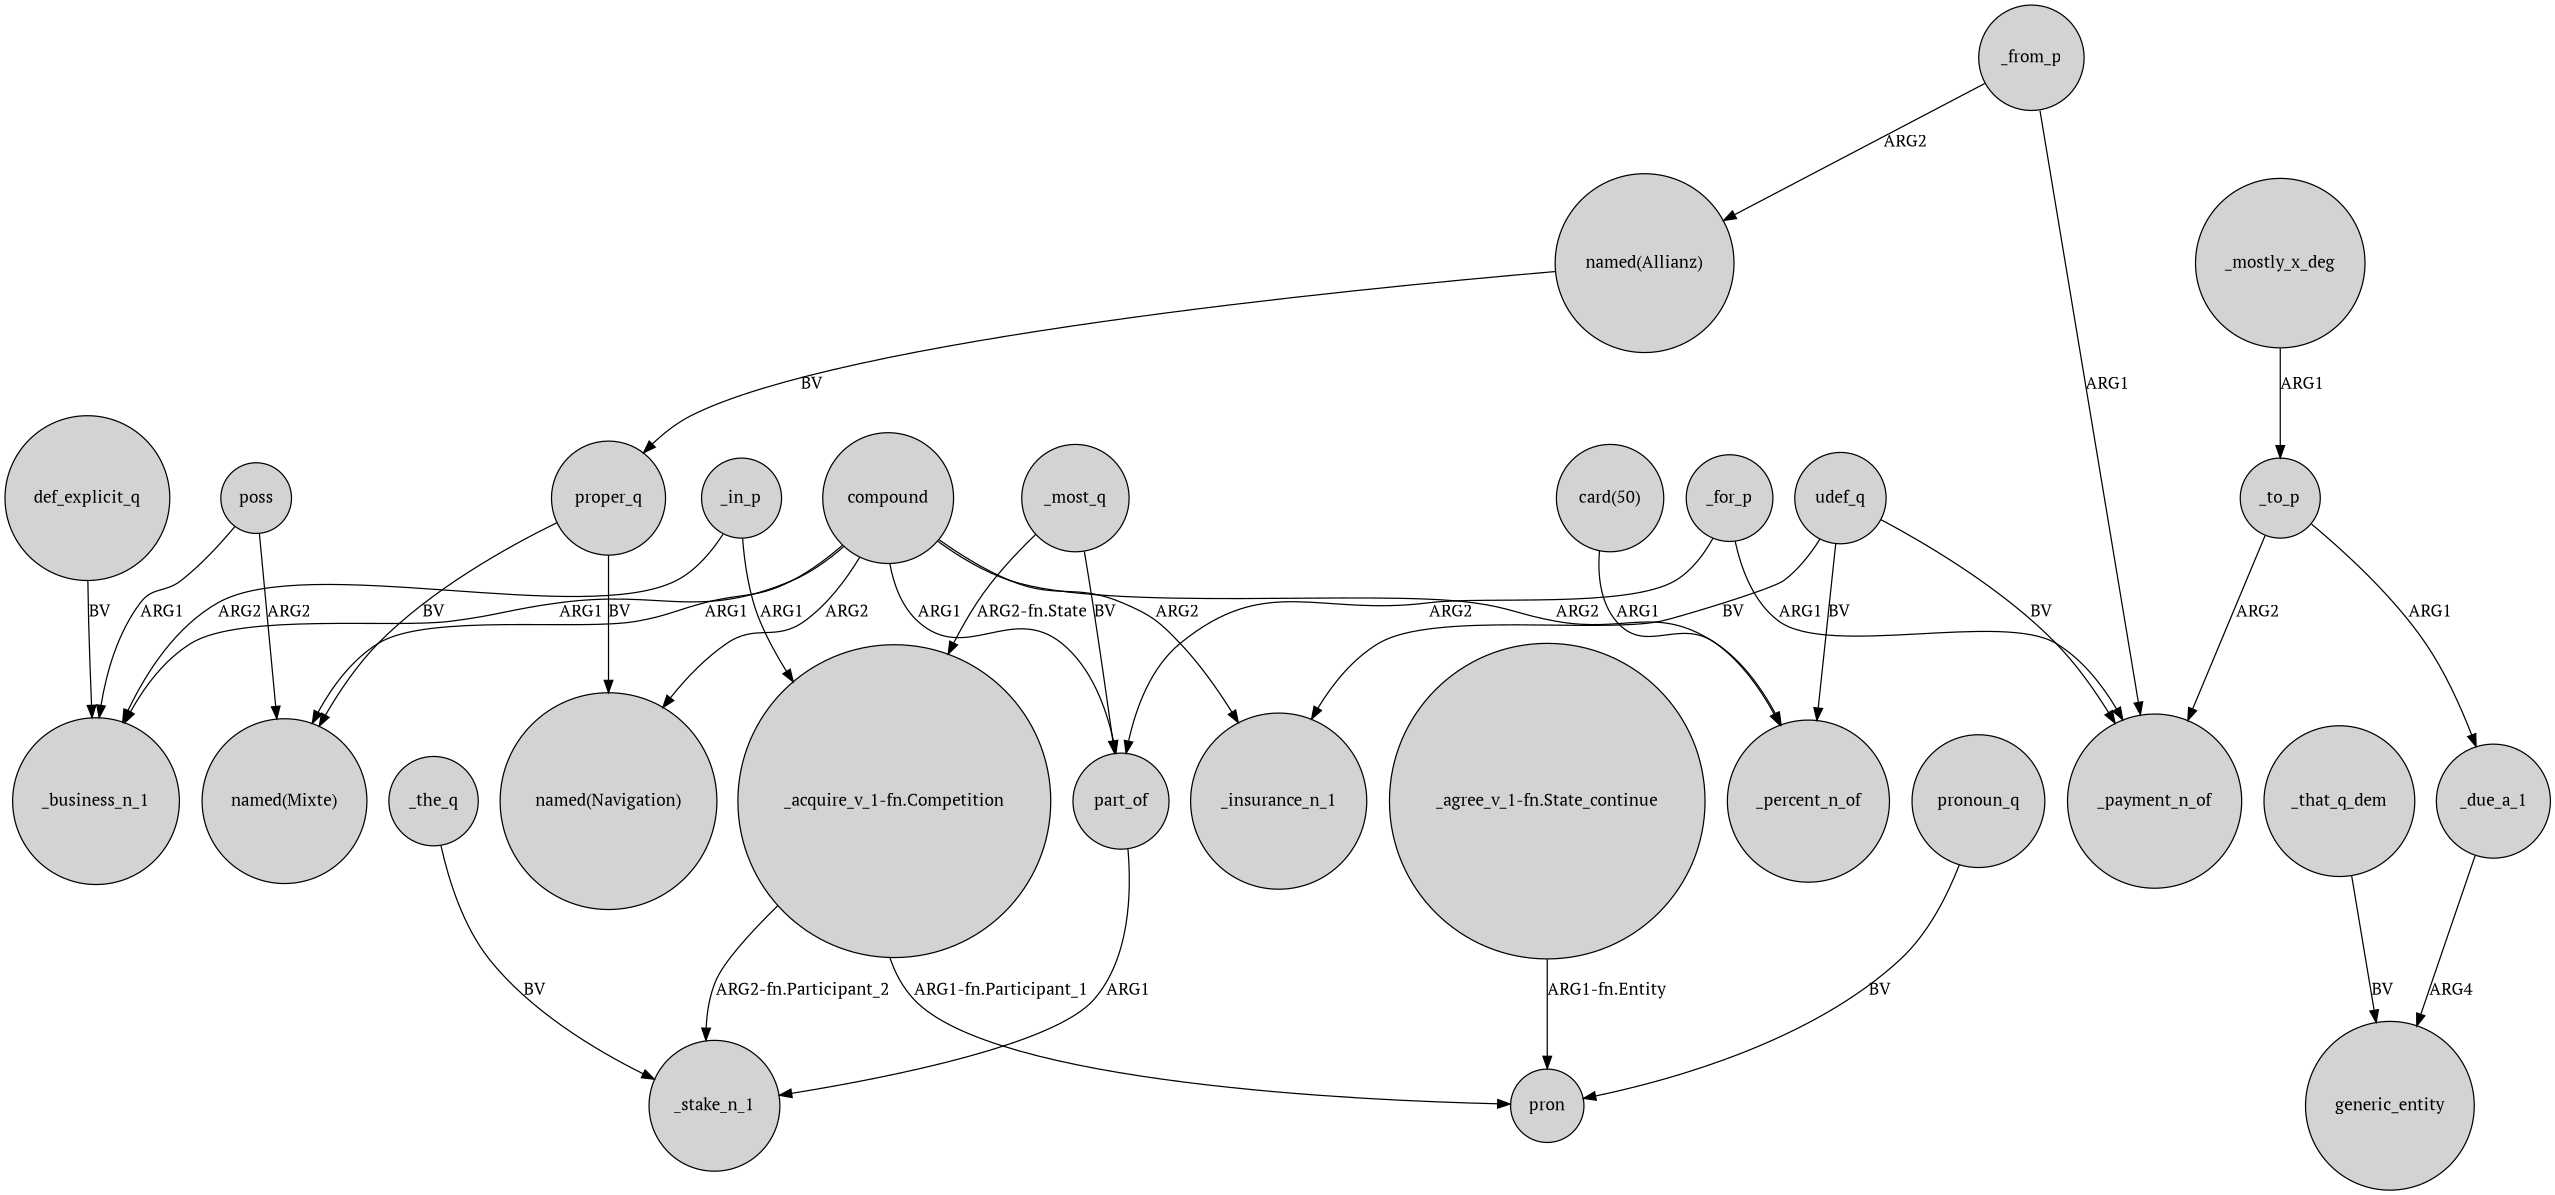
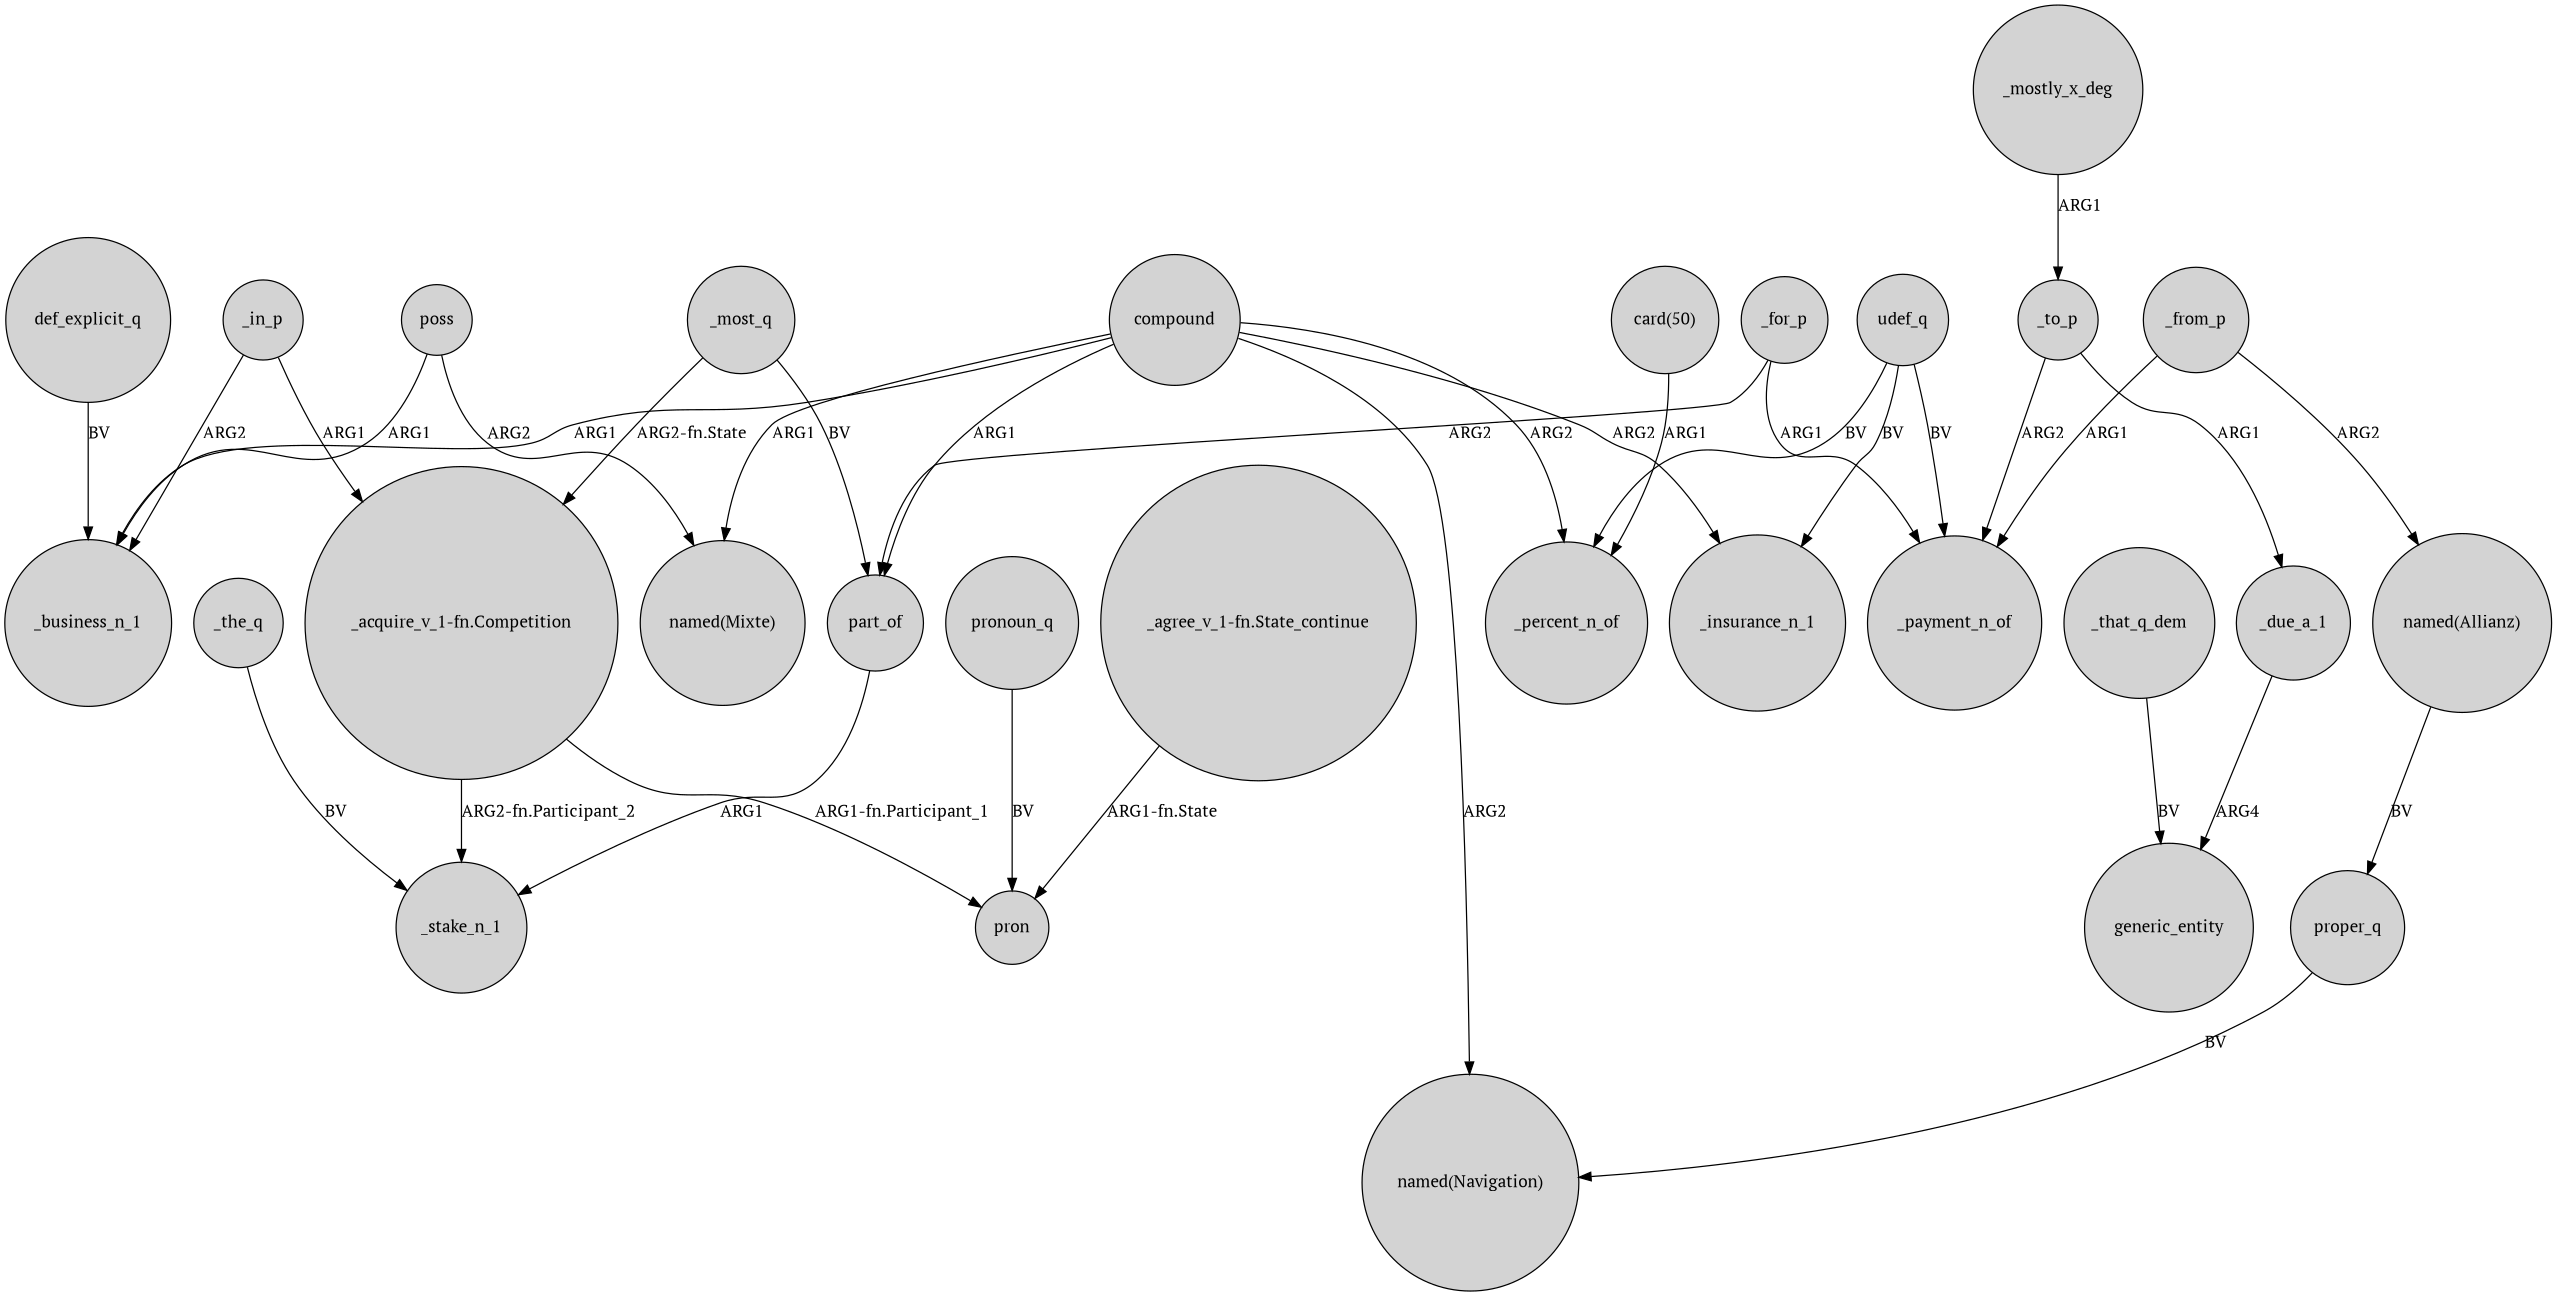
(426, 602) -> none
(1607, 990) -> (1162, 812)
